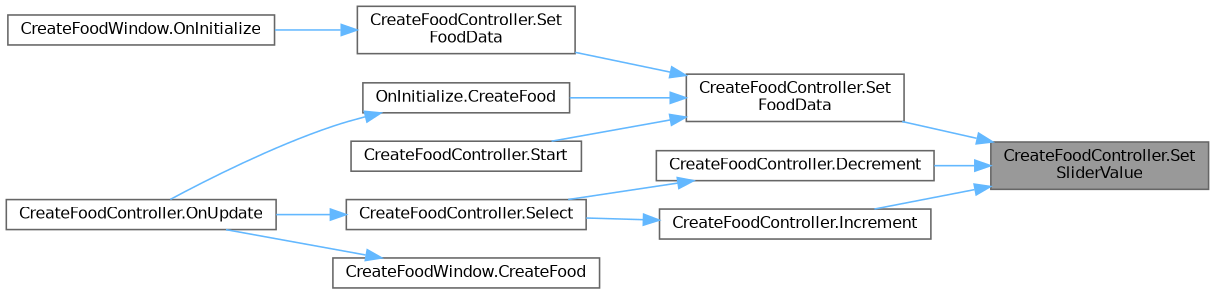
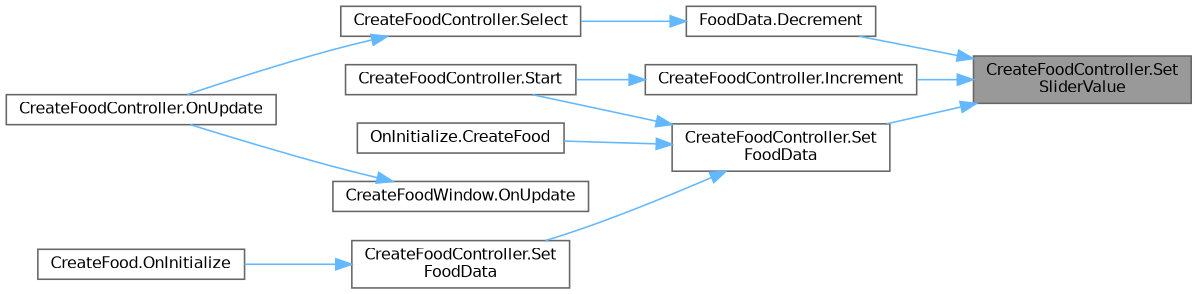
(141, 30) -> (141, 264)
(265, 153) -> none
(795, 166) -> (781, 21)
(615, 219) -> (602, 80)
(466, 273) -> (461, 196)
